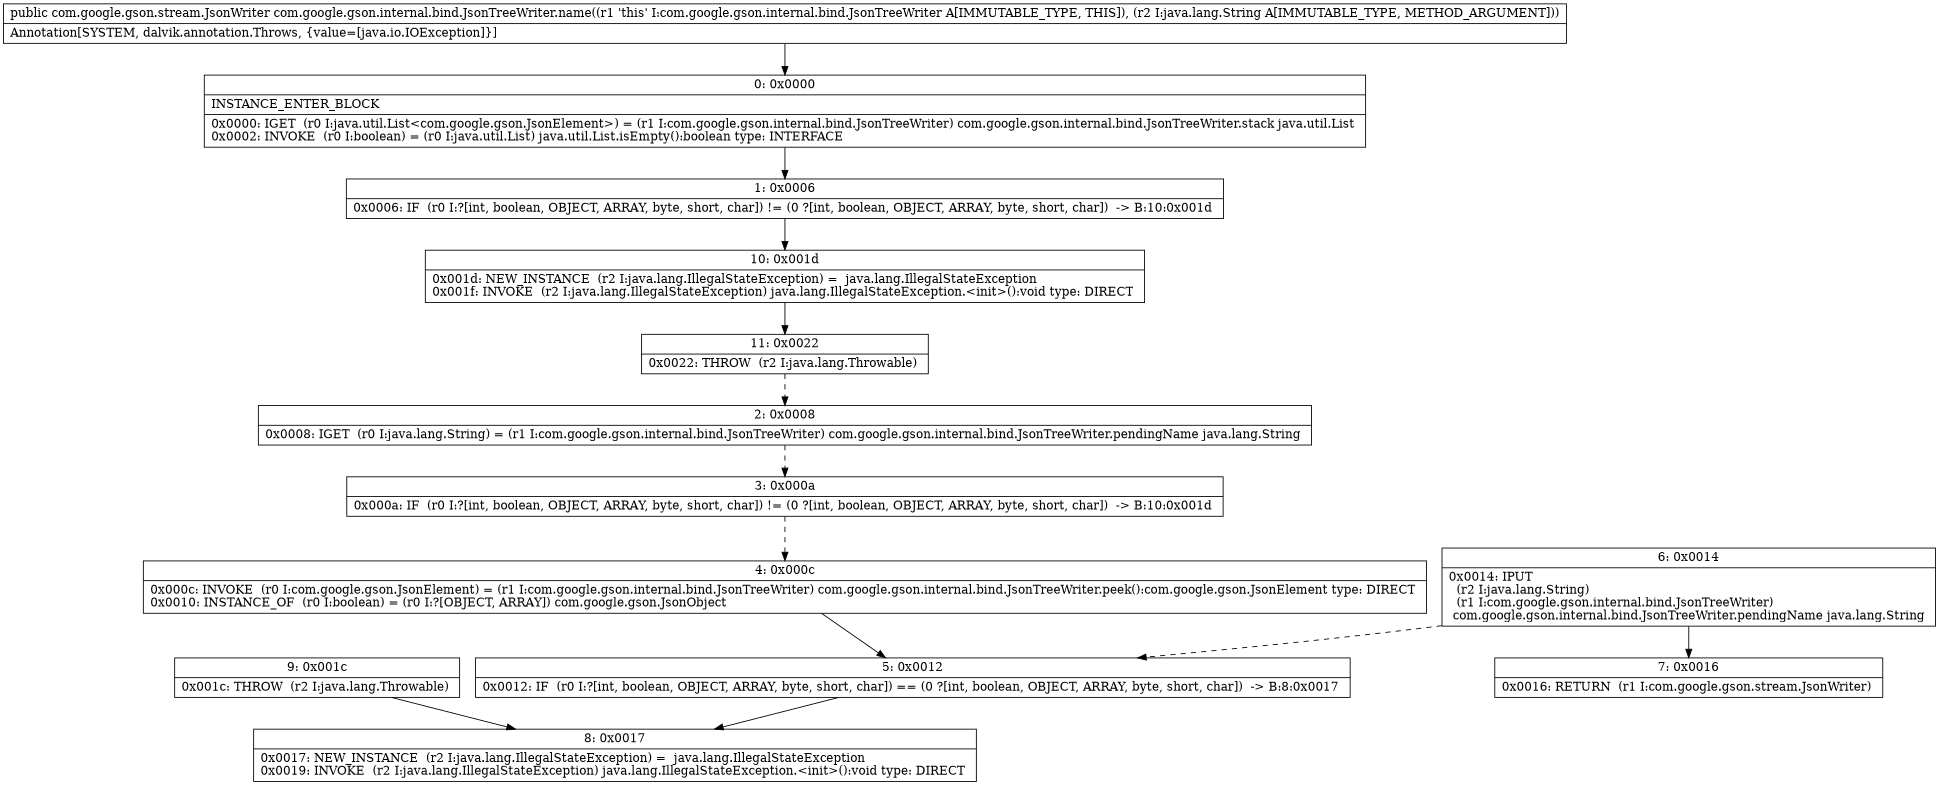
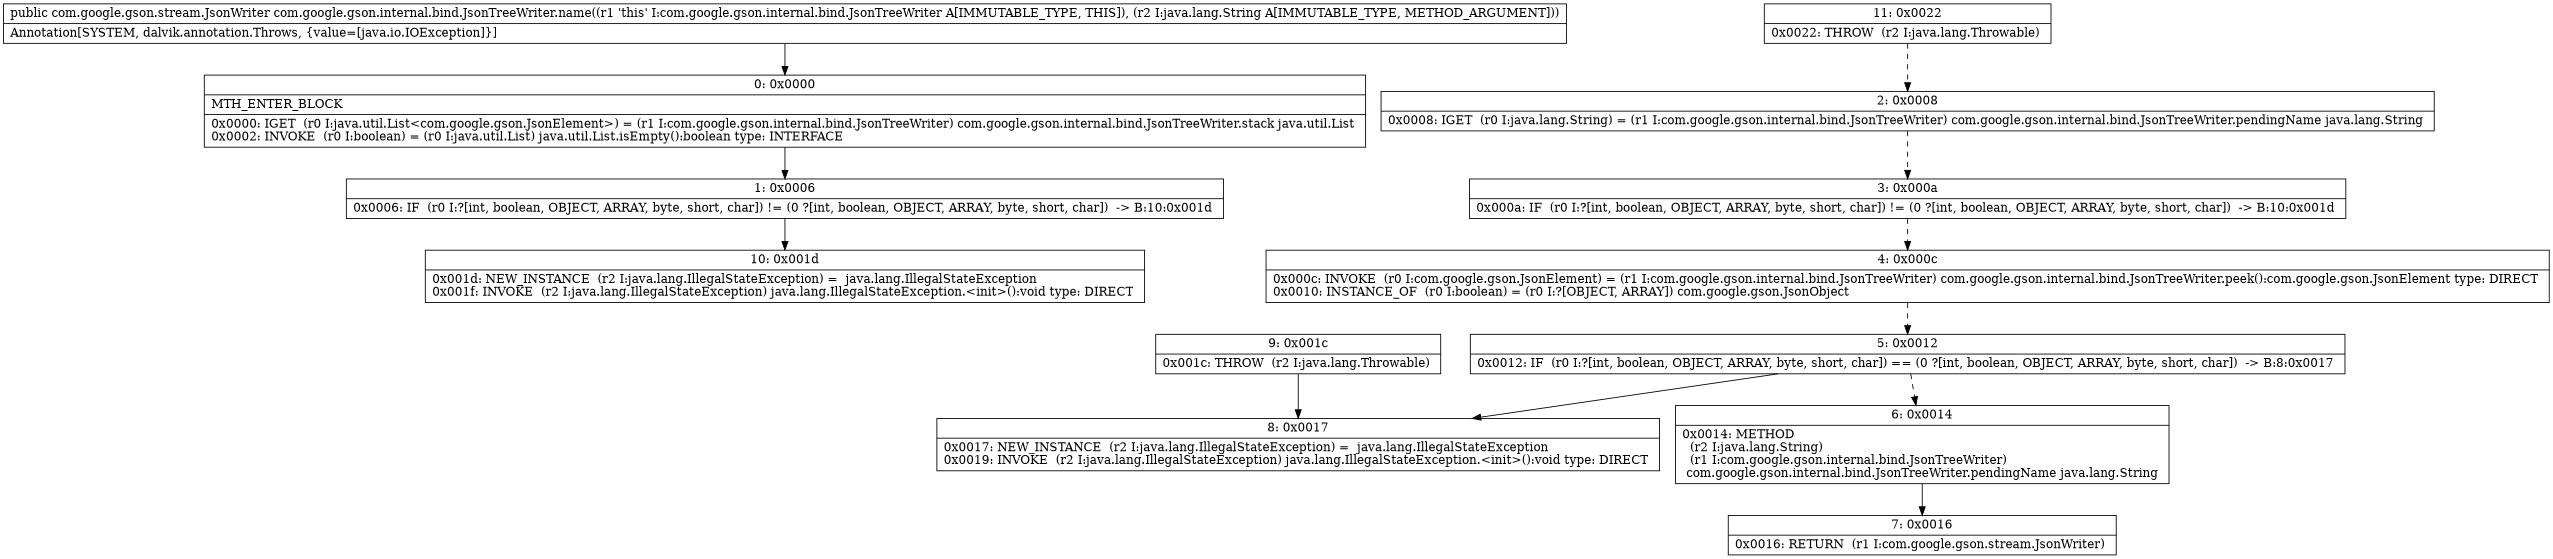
(295, 104) -> (277, 104)
(785, 314) -> none
(1495, 577) -> (1742, 435)
(850, 633) -> (1908, 314)
(1294, 643) -> (1913, 385)
